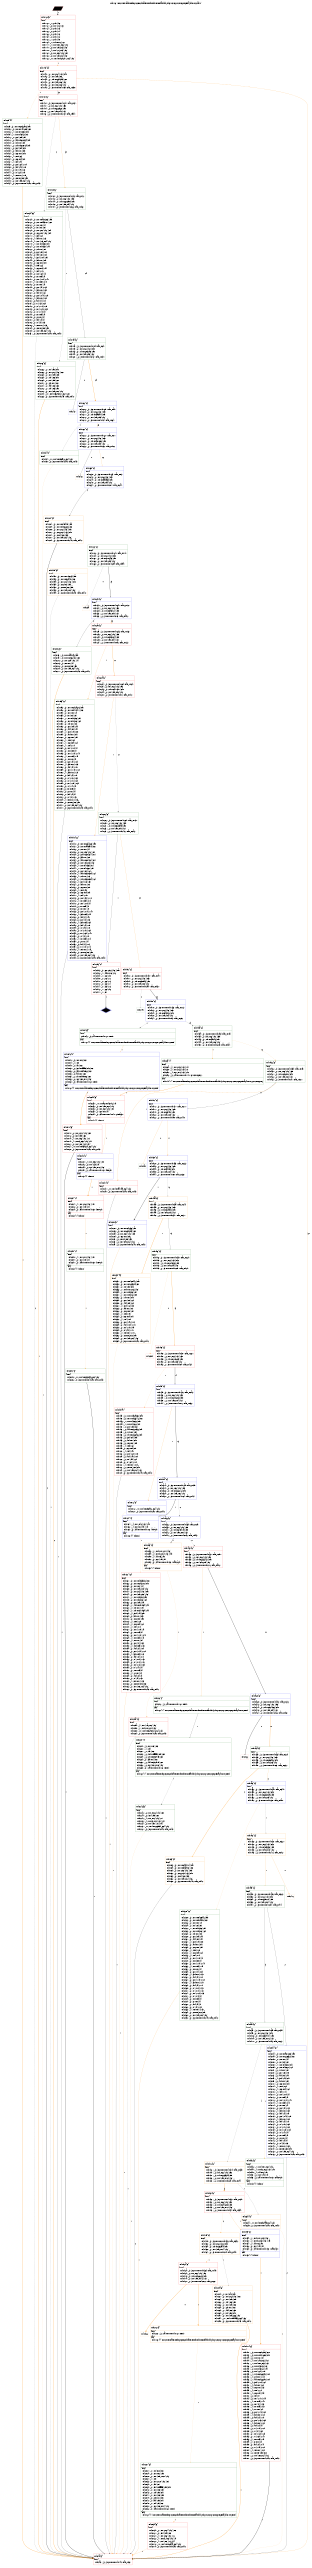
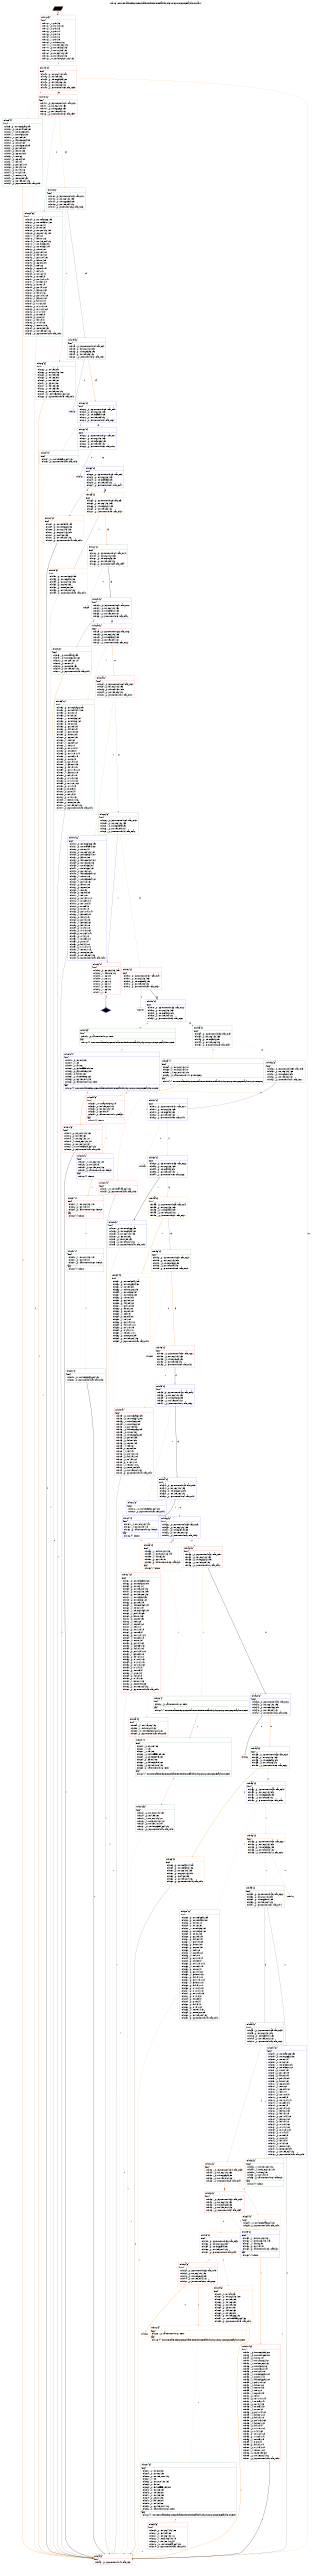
none -> (104, 503)
